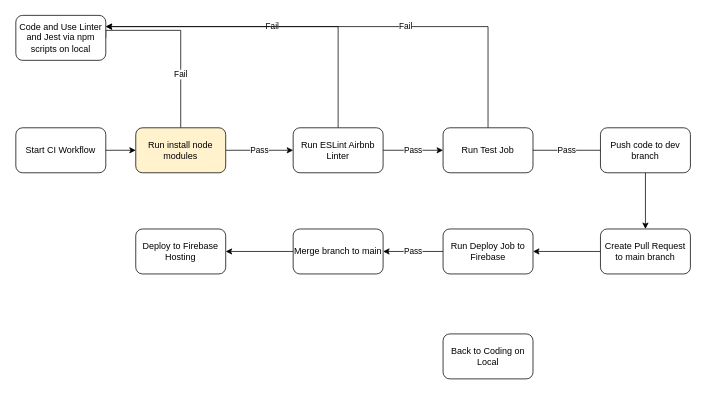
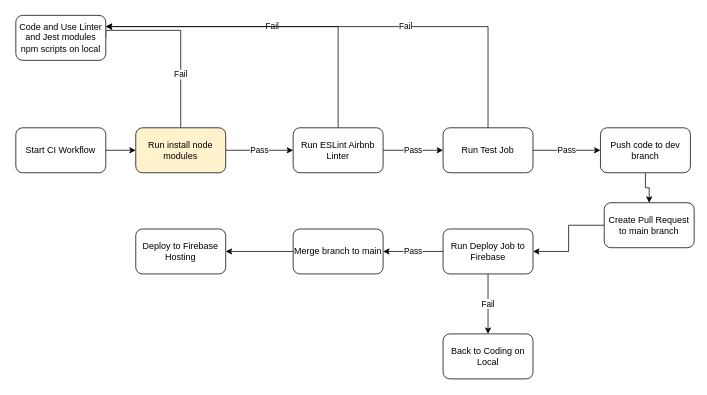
(60, 38) -> (60, 38)
(596, 150) -> (594, 150)
(645, 252) -> (649, 225)
none -> (488, 304)
